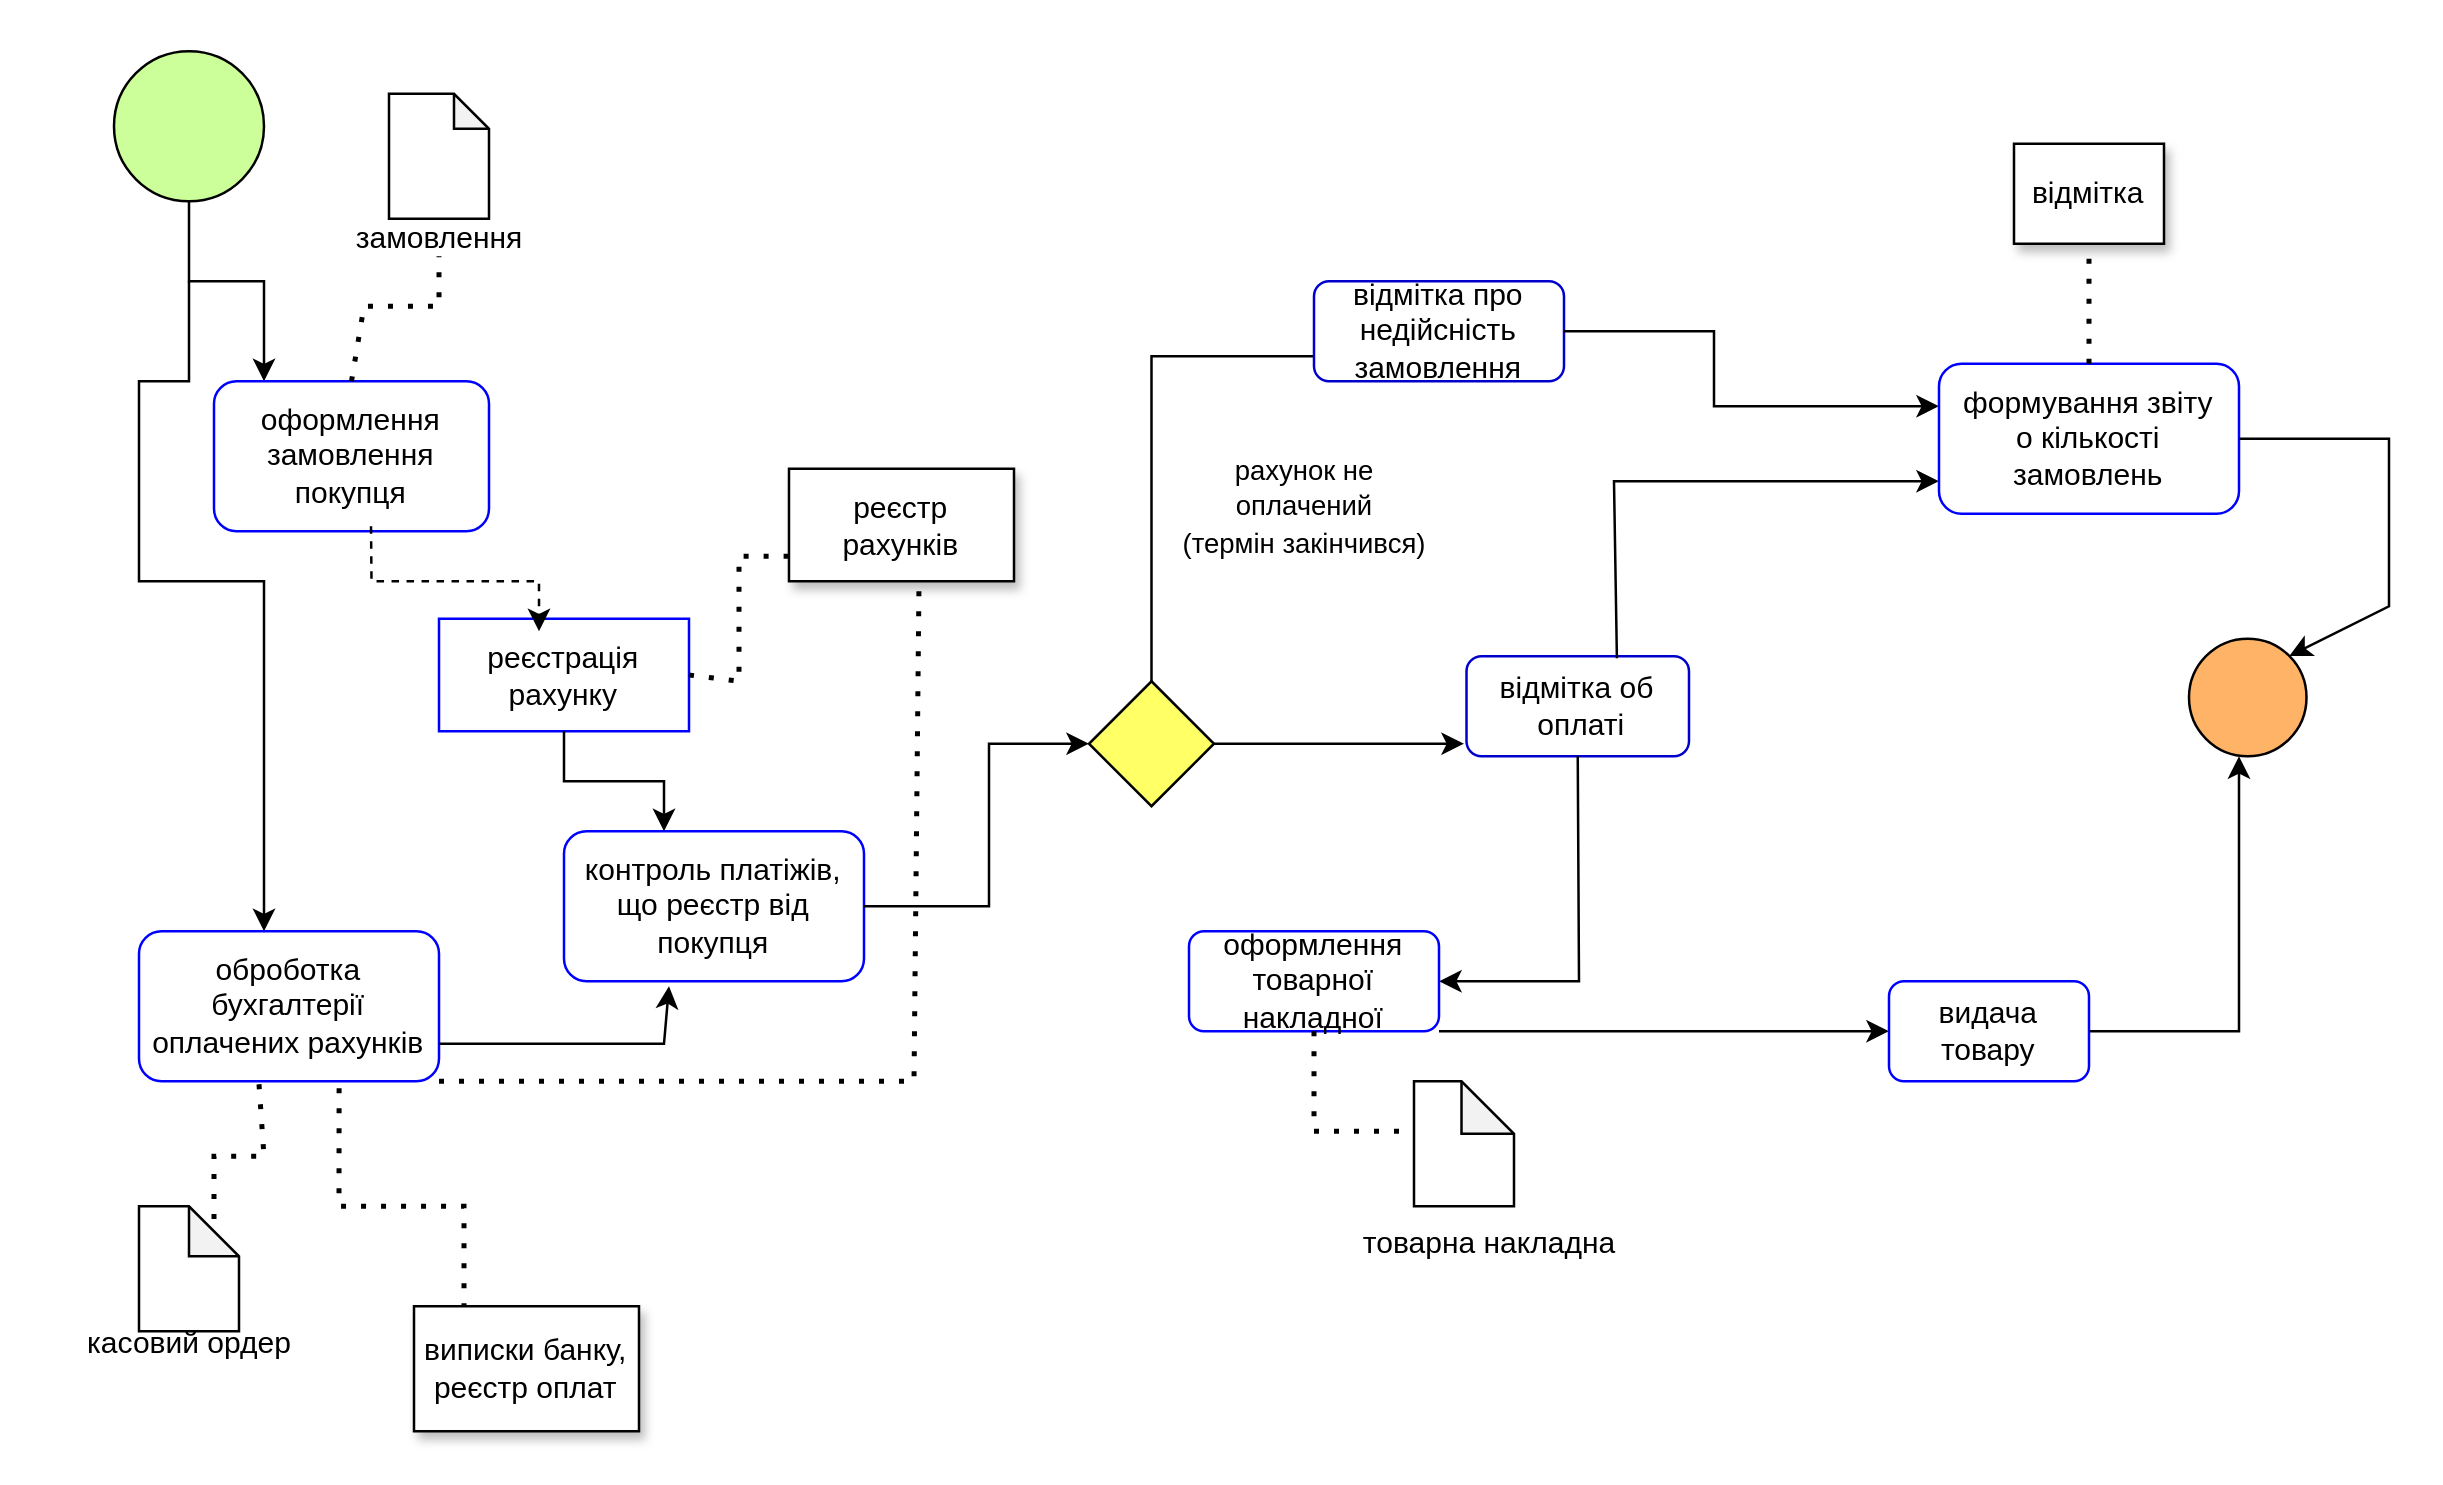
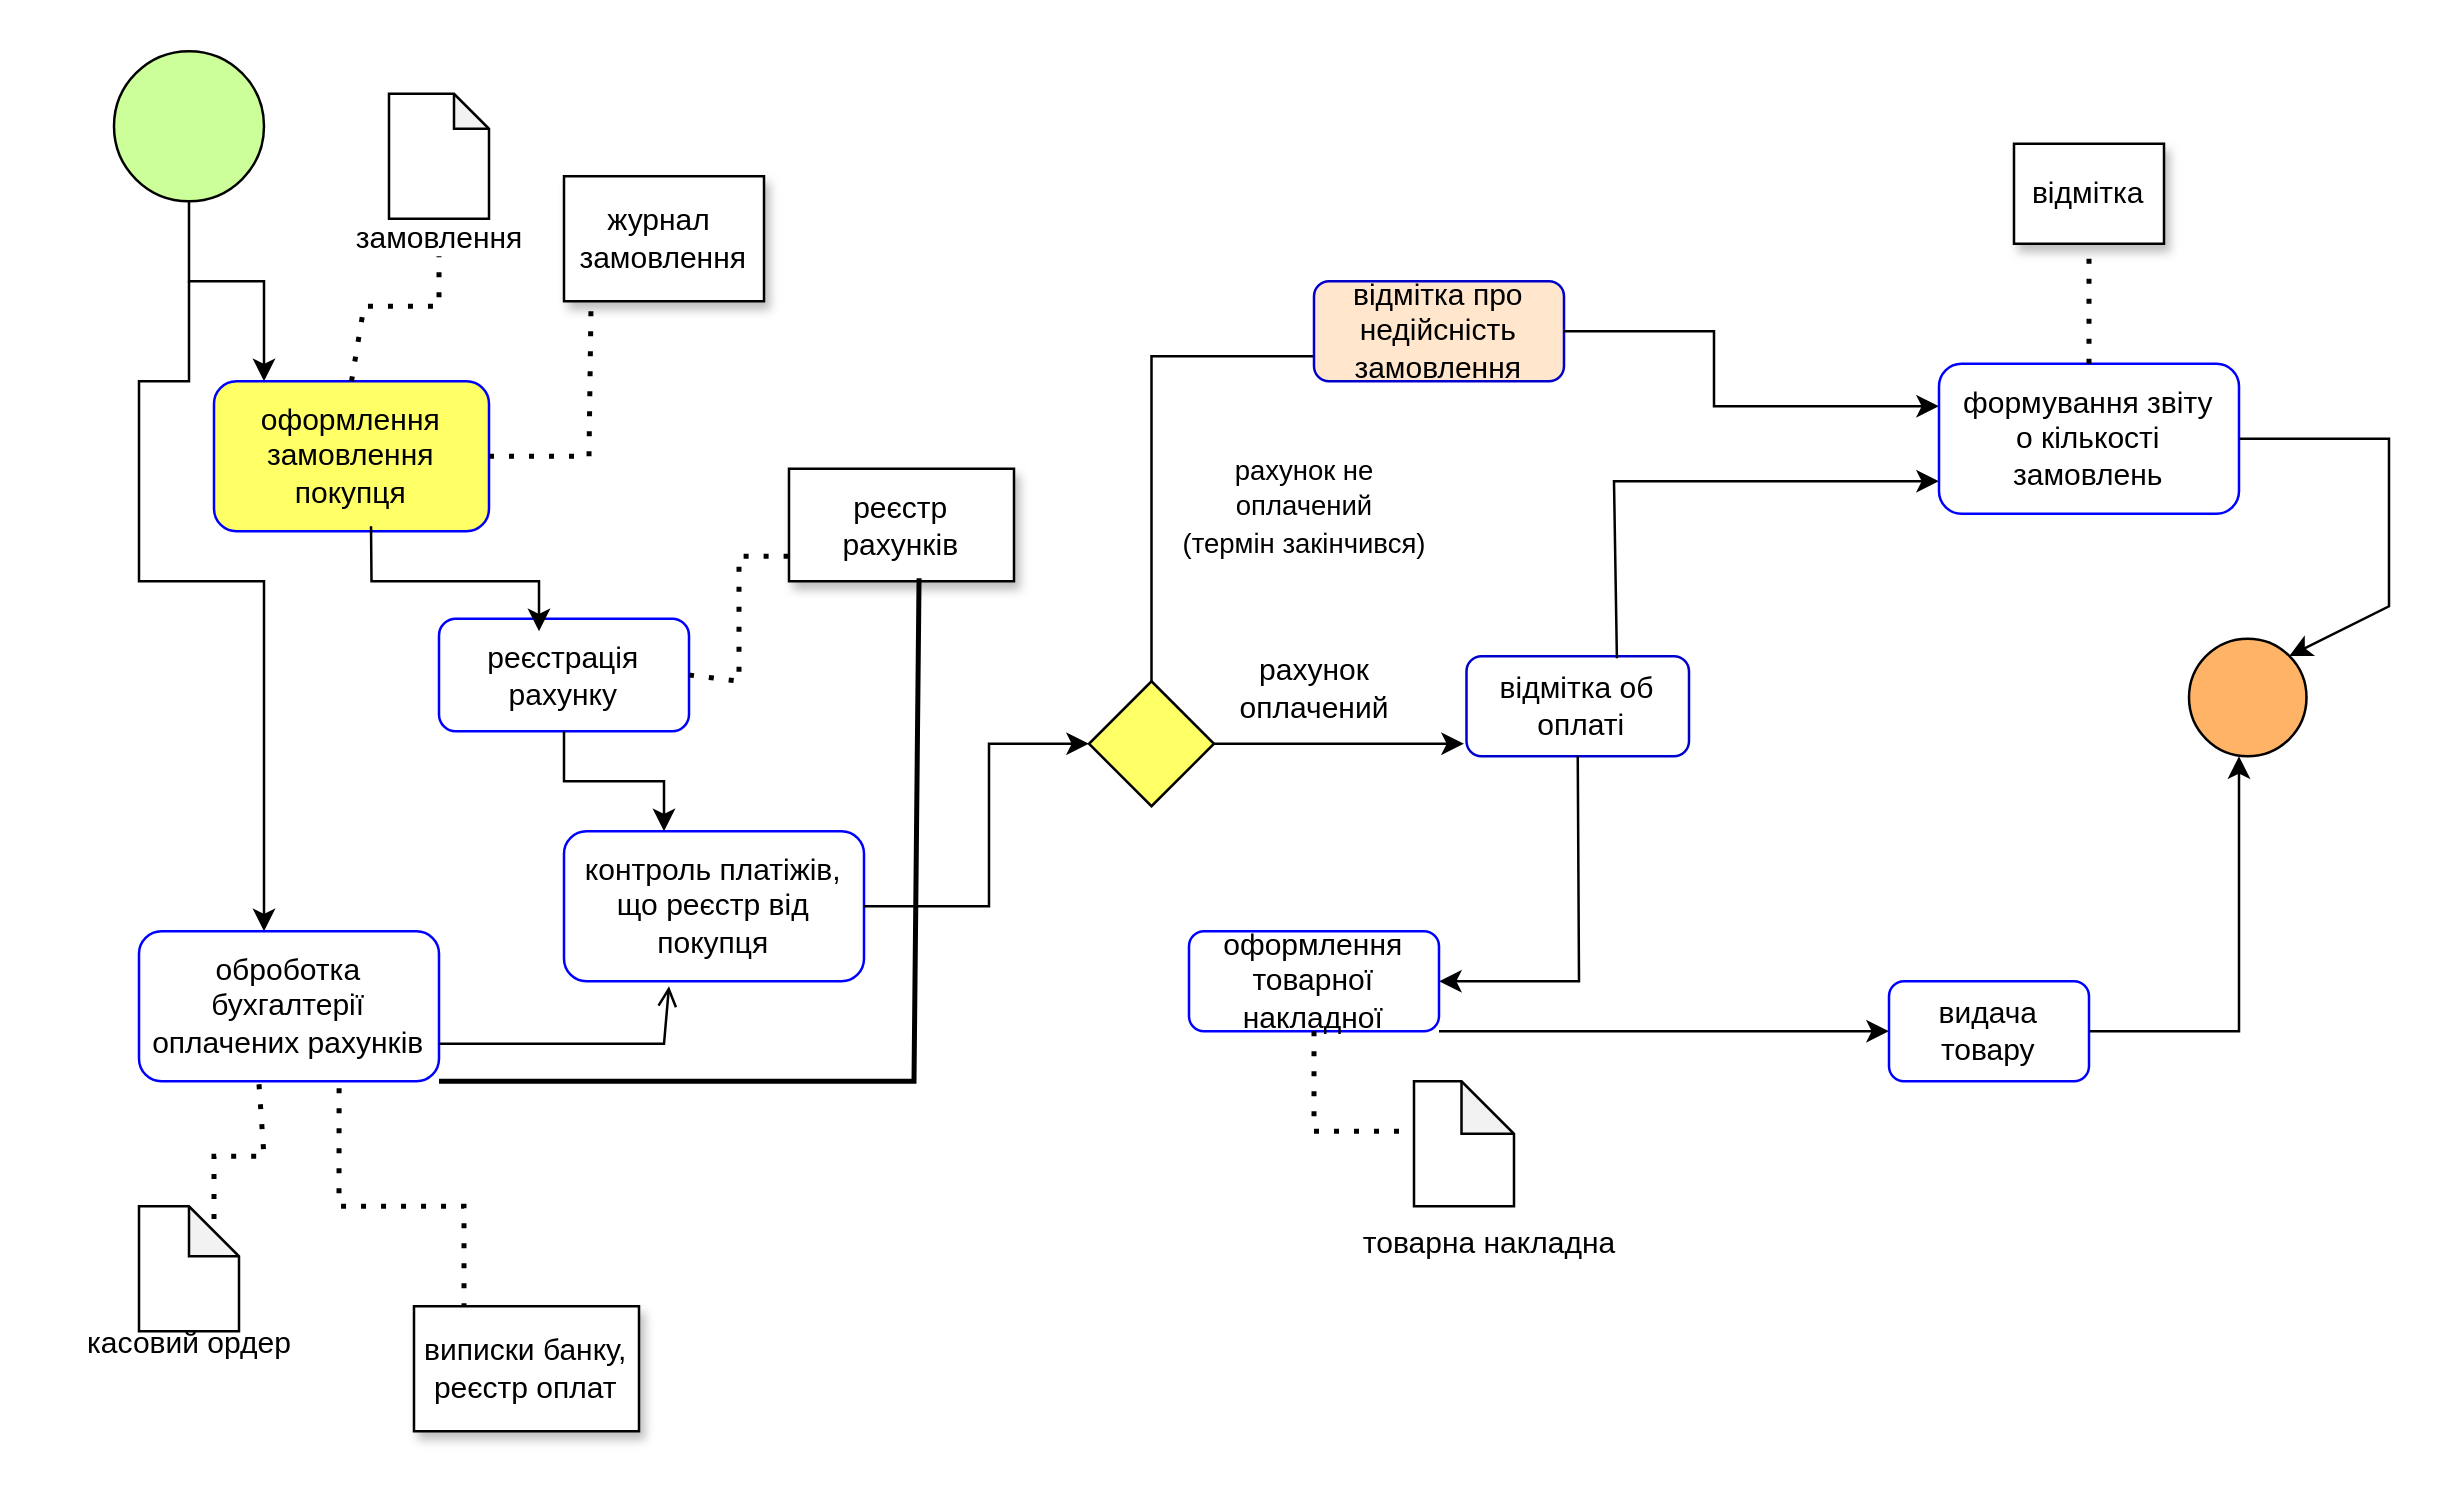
none -> (664, 239)
(1439, 331) -> (1439, 331)
none -> (589, 455)
(351, 456) -> (351, 456)
(444, 581) -> (444, 581)
(564, 675) -> (564, 675)
none -> (1314, 689)
(667, 1004) -> (668, 1000)
(763, 1081) -> (763, 1081)
